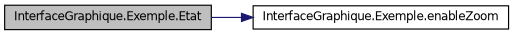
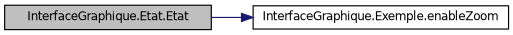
(108, 17) -> (108, 17)
